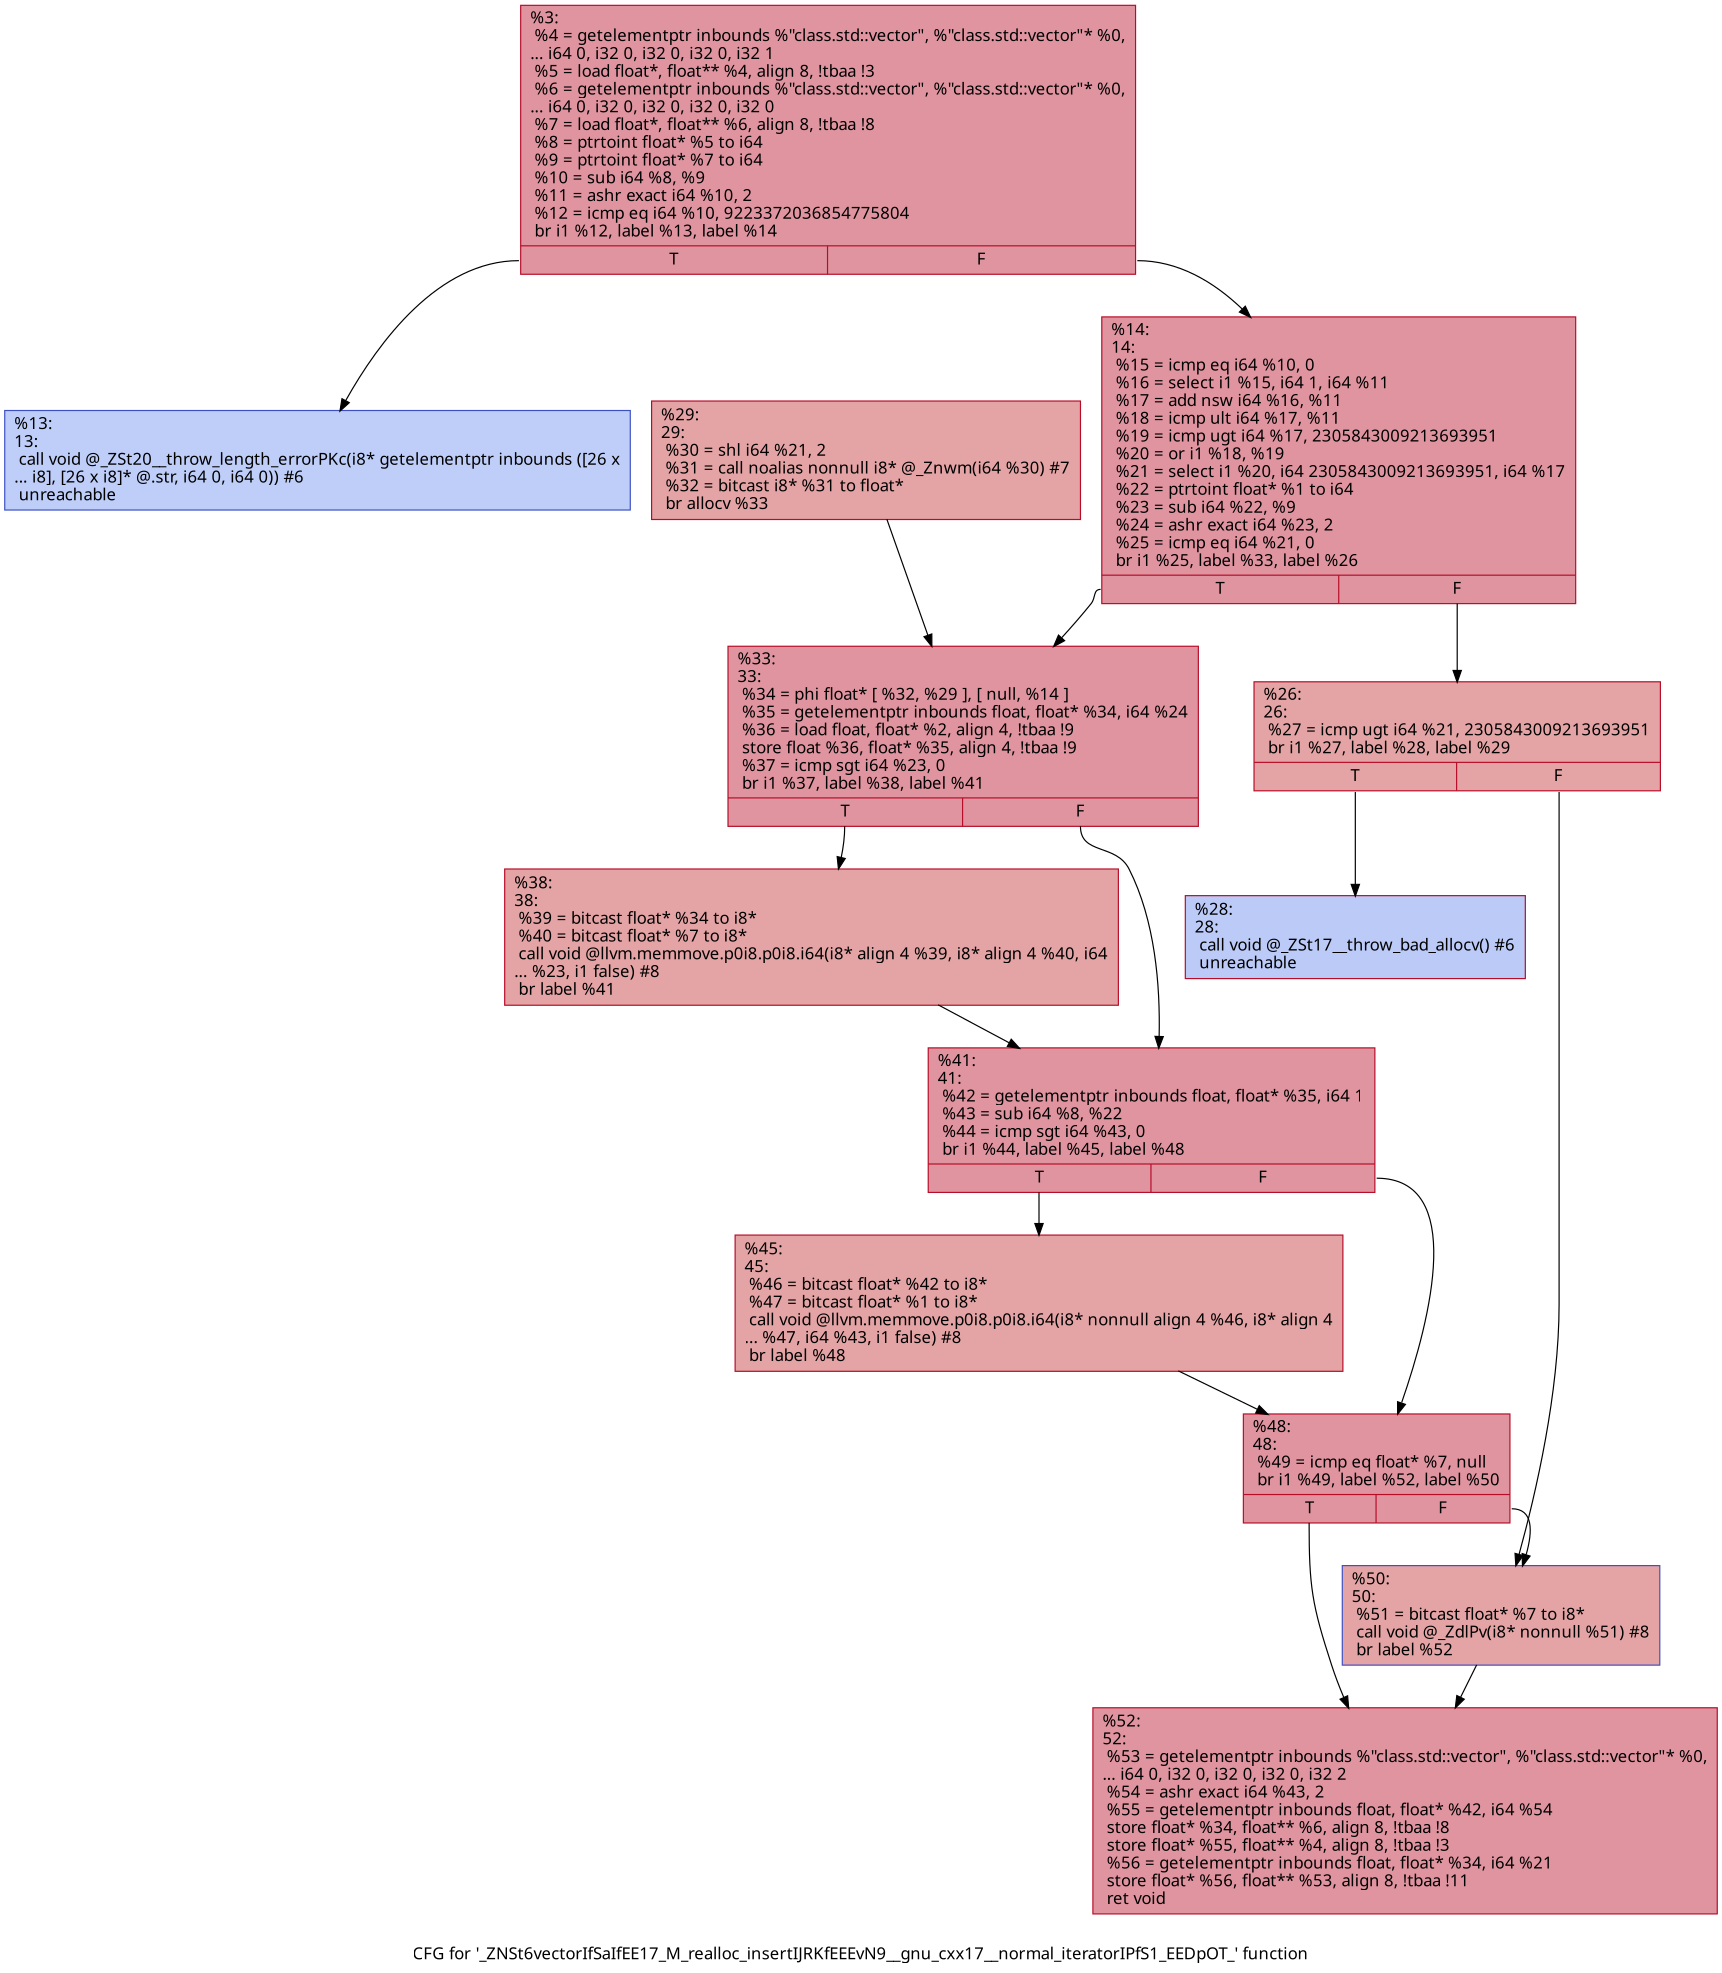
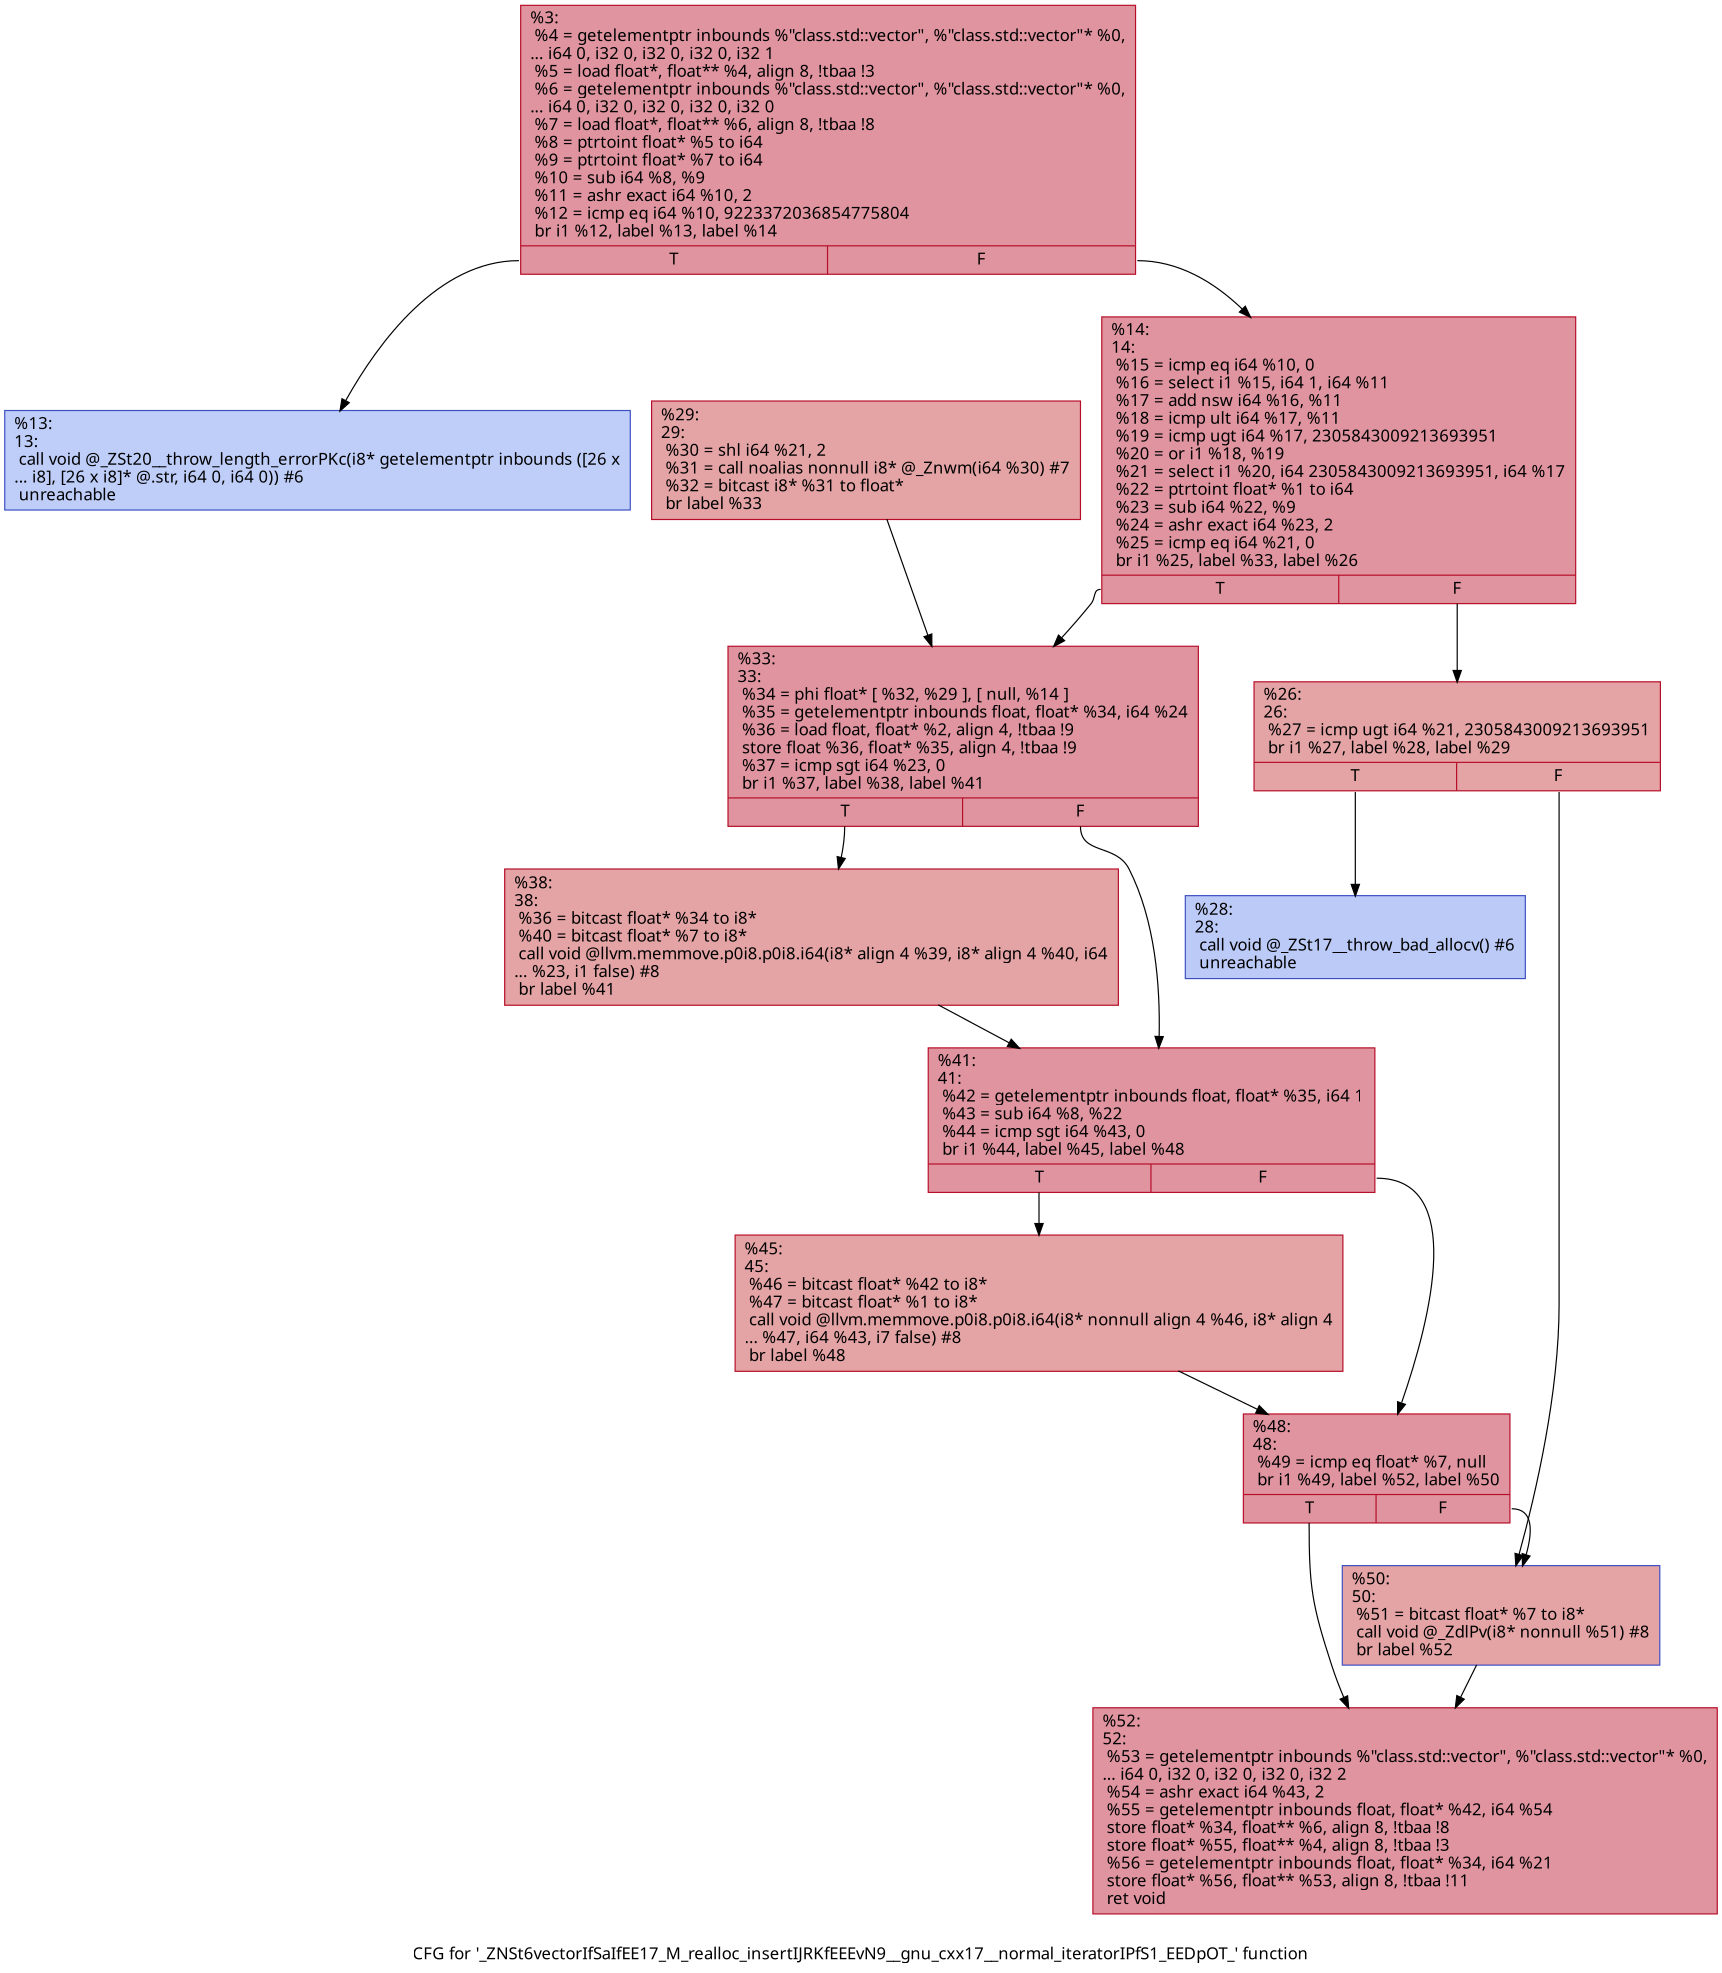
(715, 504) -> (712, 504)
(636, 919) -> (636, 919)
(1355, 937) -> (1355, 937)
(854, 1338) -> (854, 1338)
